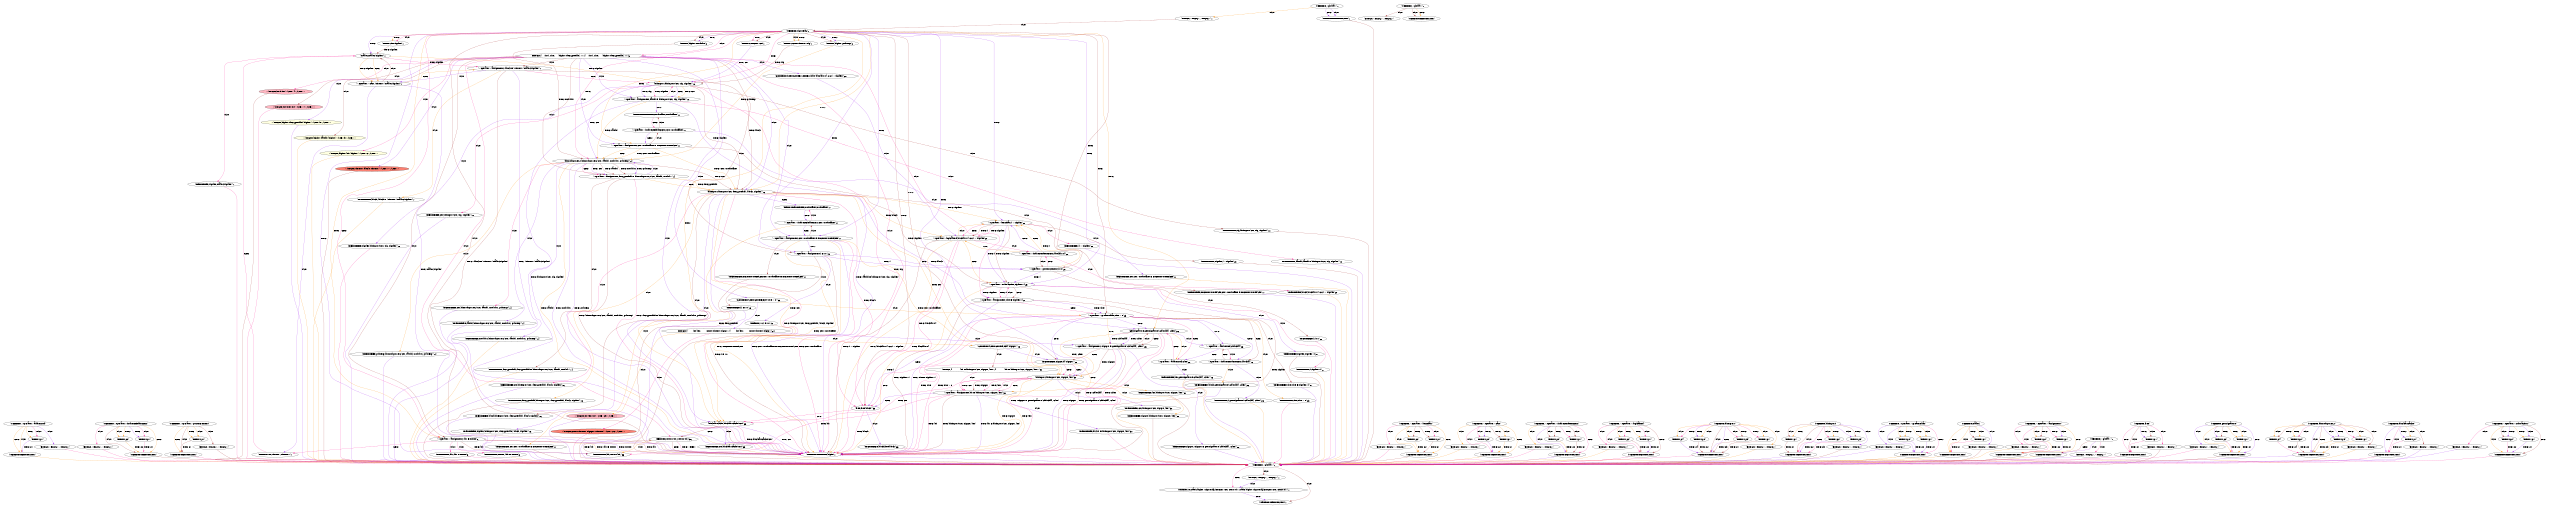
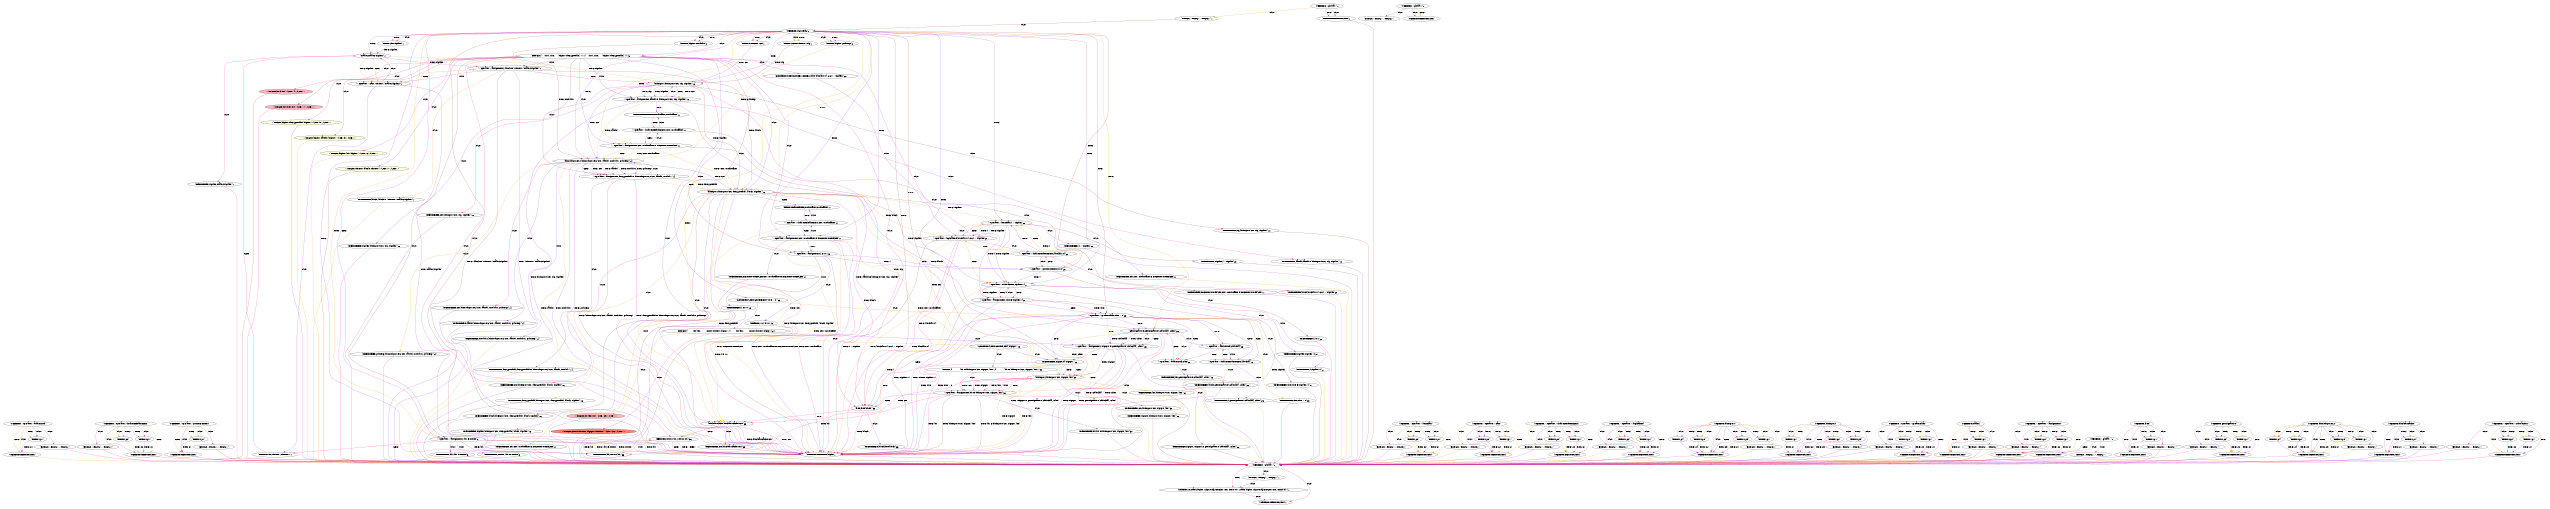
(372, 169) -> (372, 169)
(1026, 284) -> (1026, 284)
